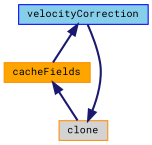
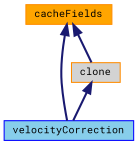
(62, 48) -> (61, 78)
